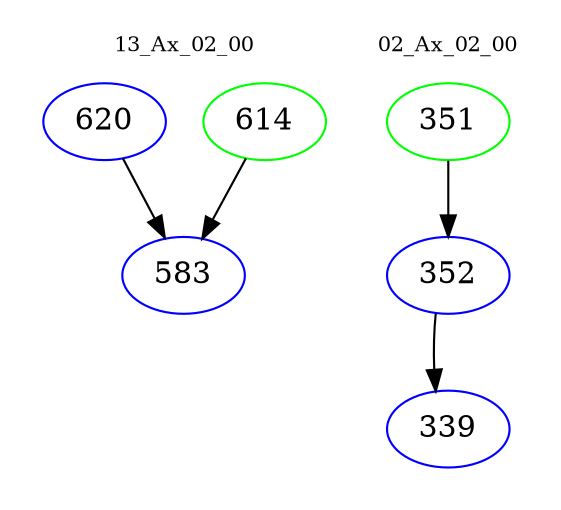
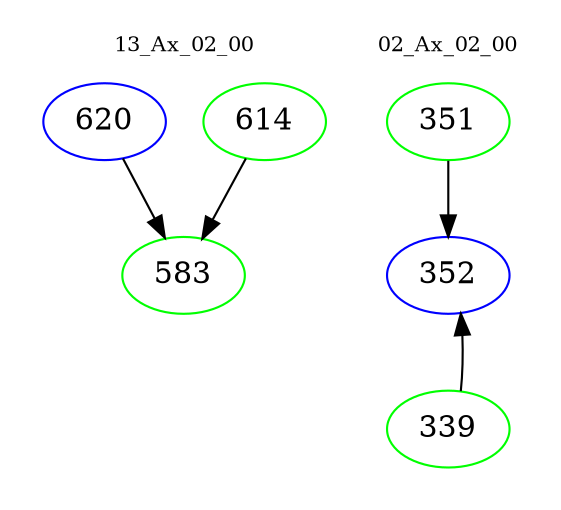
(184, 275) -> (184, 275)
(434, 341) -> (463, 363)
(448, 429) -> (448, 429)
